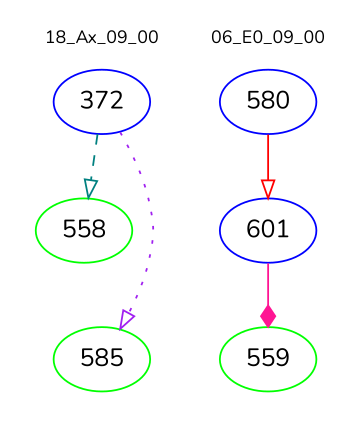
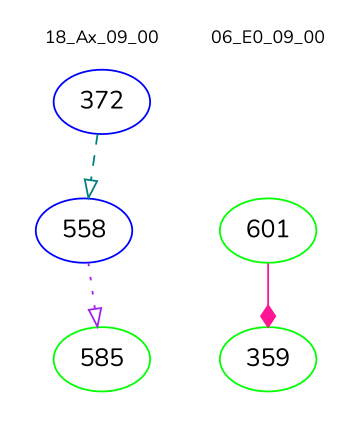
(268, 102) -> none
(153, 221) -> (92, 286)
(84, 231) -> (84, 231)
(268, 231) -> (268, 231)
(268, 359) -> (268, 359)
